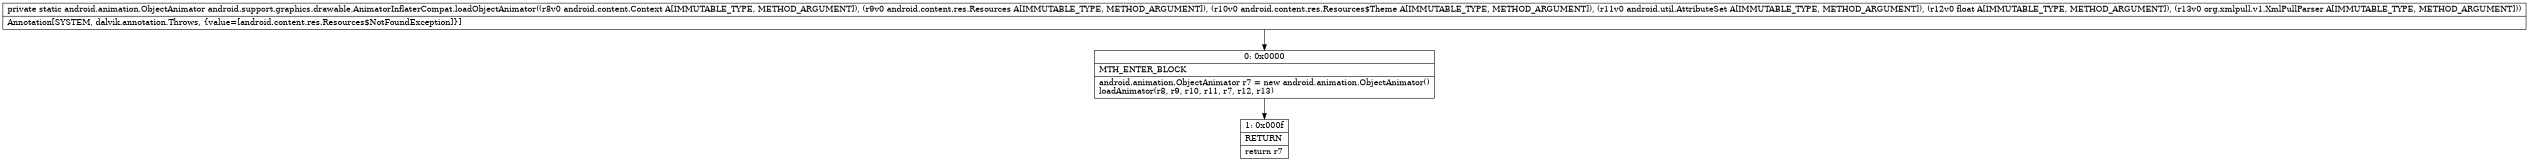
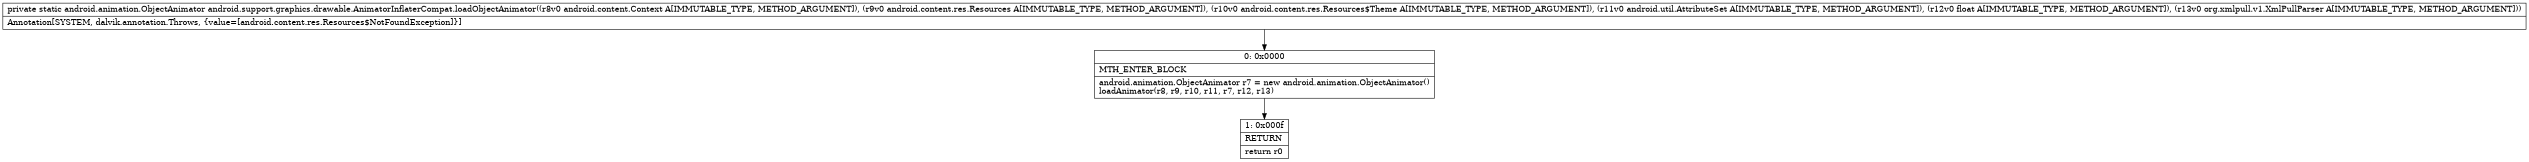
(1264, 152) -> (1264, 152)
